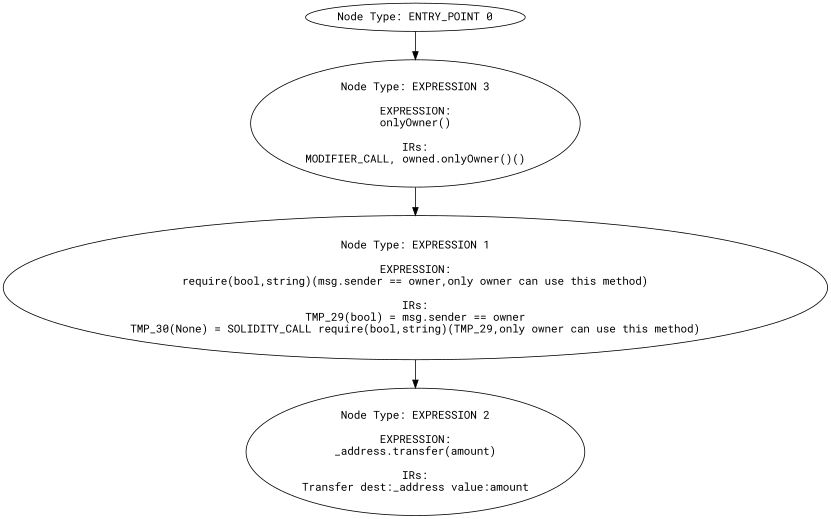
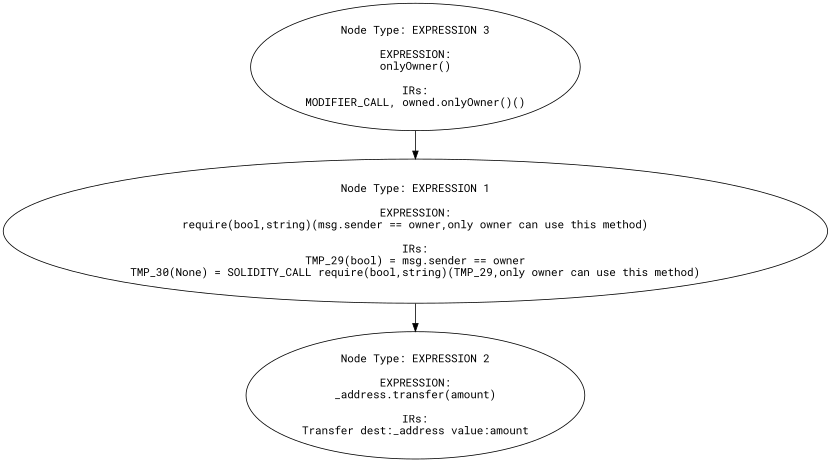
(415, 17) -> none
